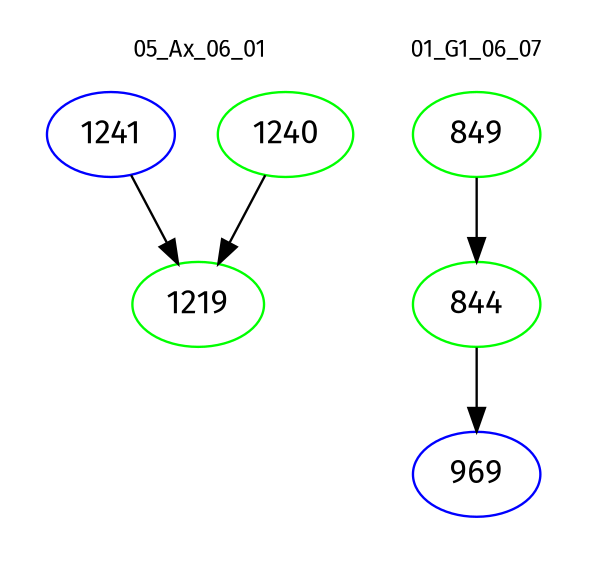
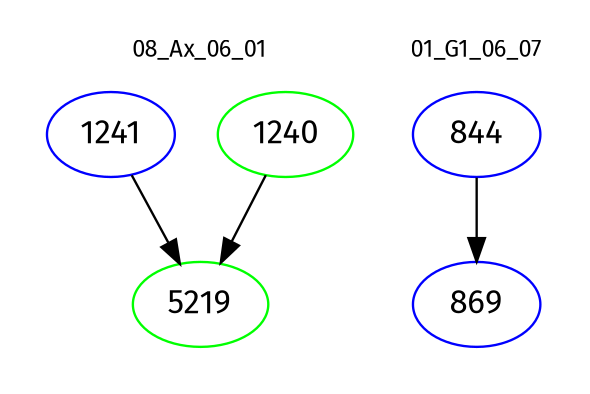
(201, 51) -> (201, 51)
(477, 135) -> none
(198, 304) -> (201, 304)
(477, 304) -> (477, 135)
(477, 474) -> (477, 304)
